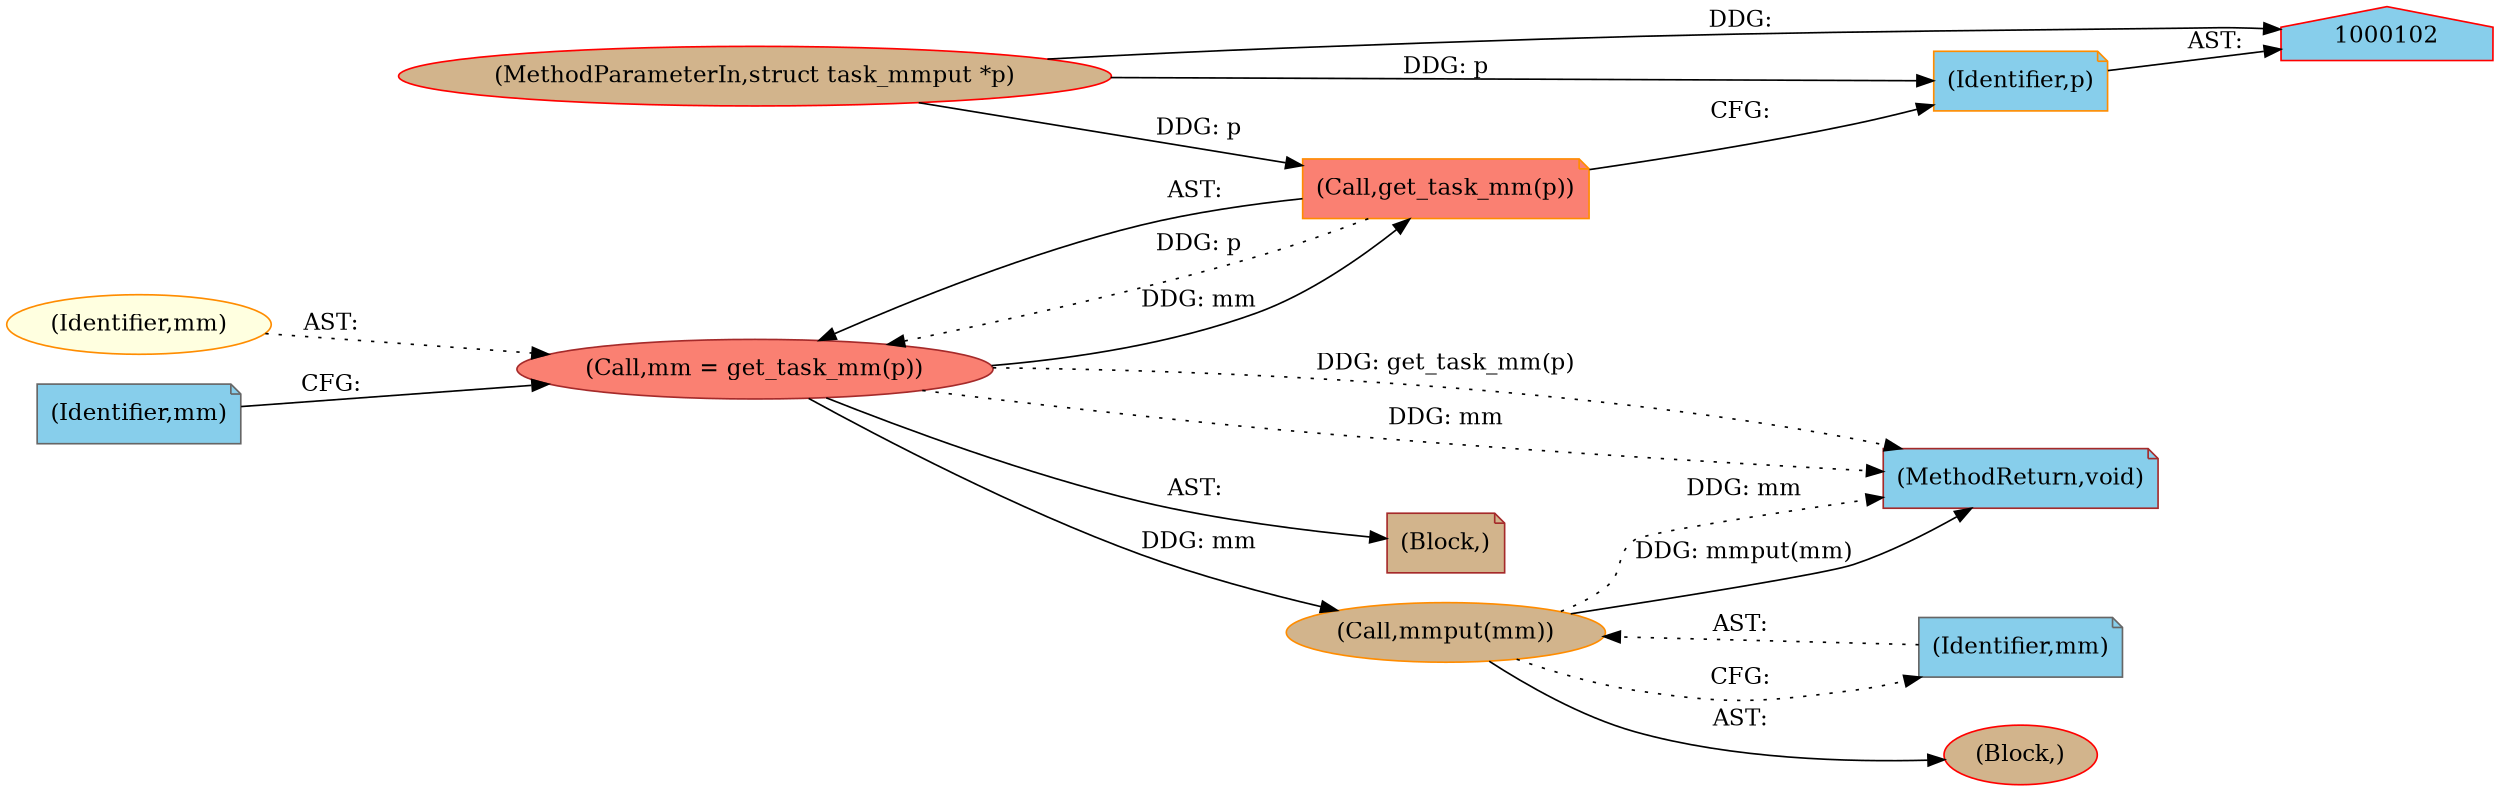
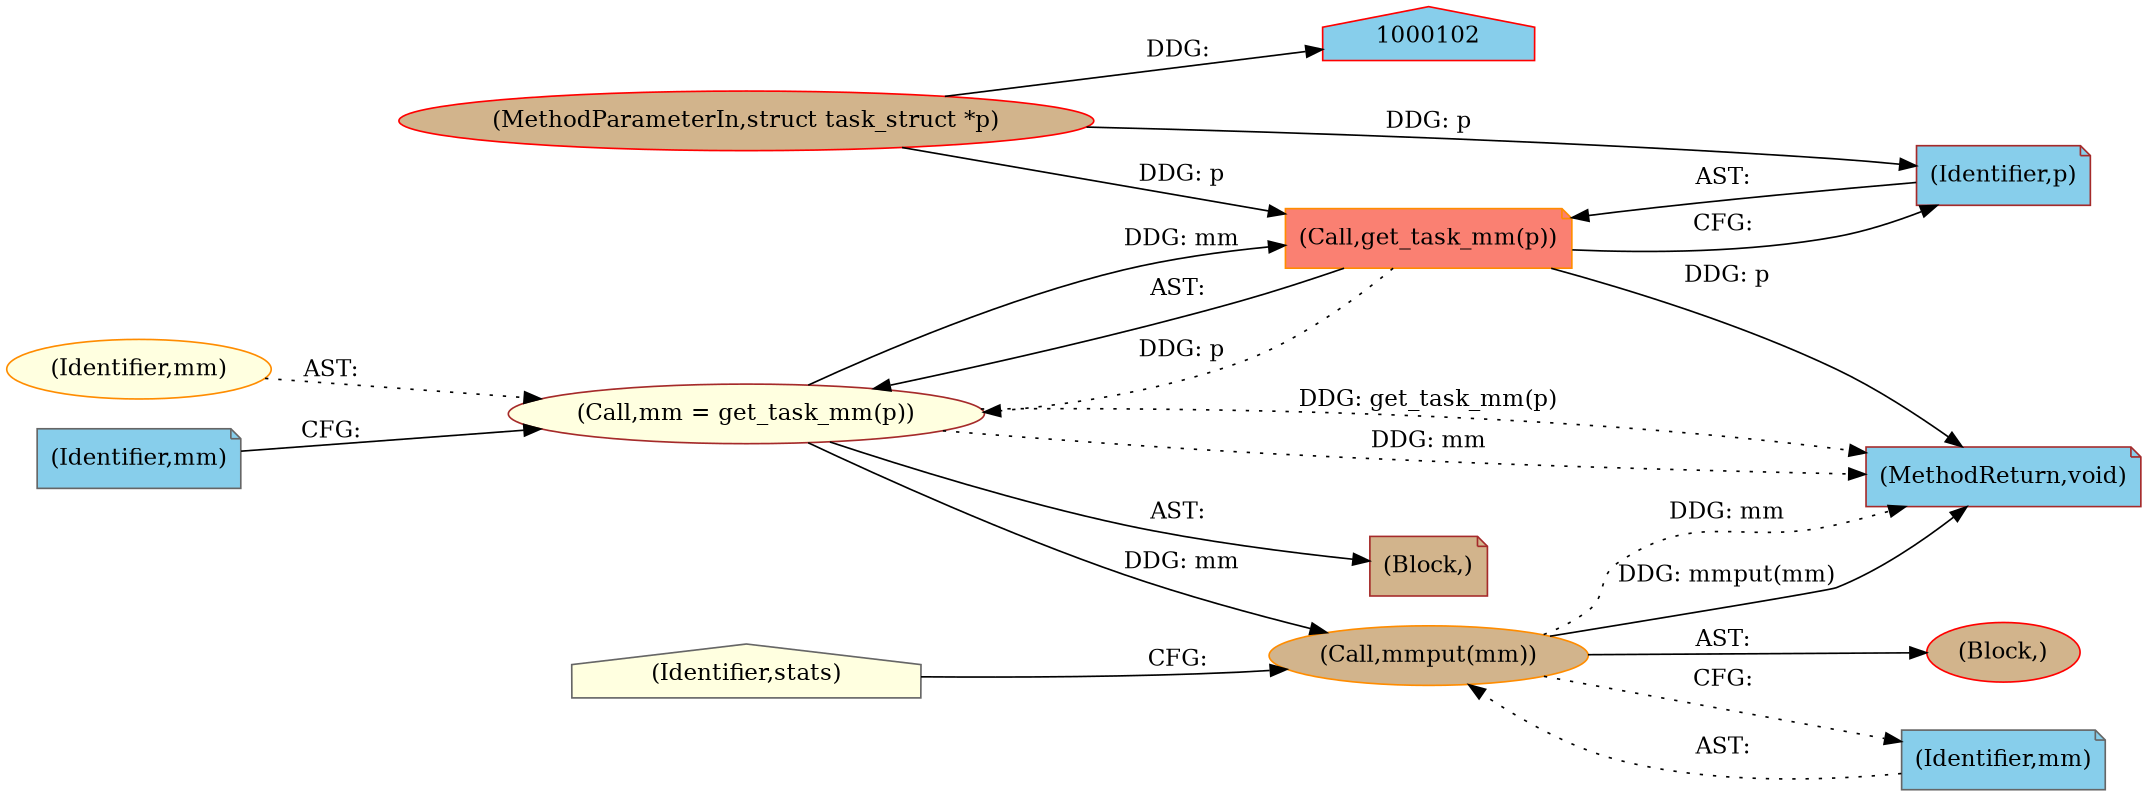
(2186, 61) -> (1752, 197)
(755, 76) -> (746, 121)
(2021, 81) -> (2003, 175)
none -> (1757, 335)
(755, 369) -> (746, 414)
none -> (746, 674)
